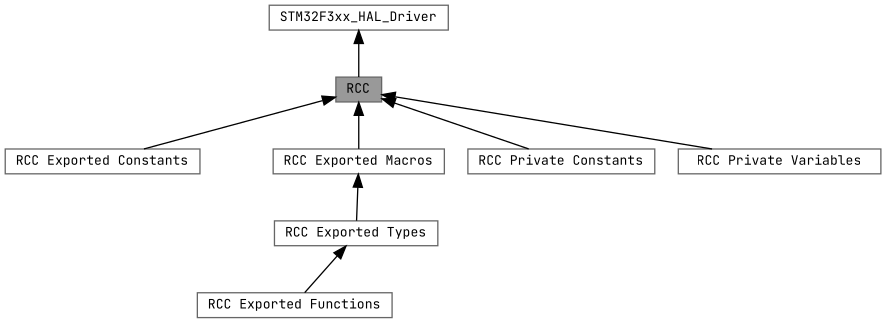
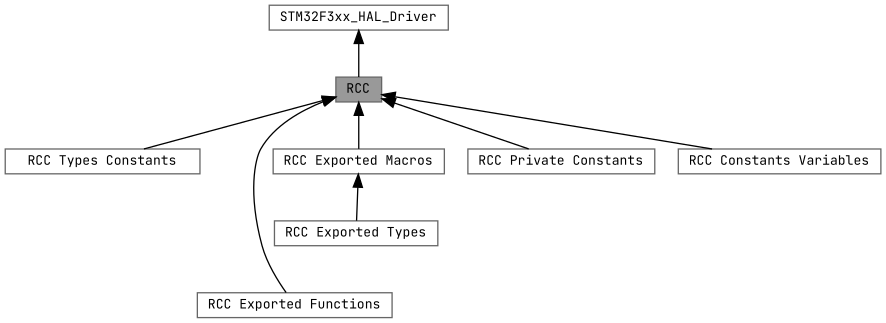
(103, 161) -> (103, 161)
(780, 161) -> (780, 161)
(321, 274) -> (254, 184)
